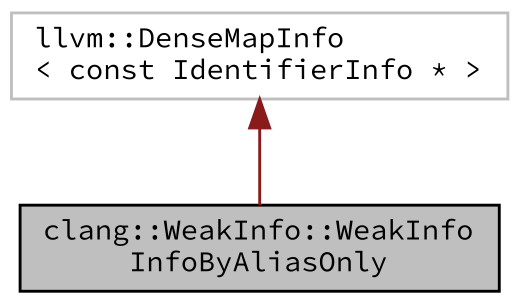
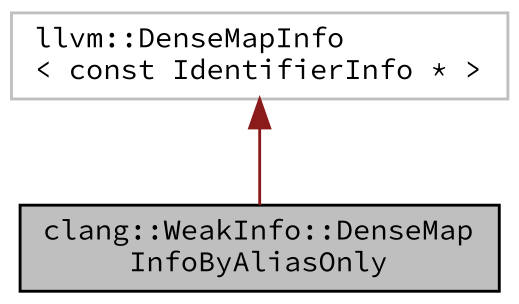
(260, 248) -> (260, 248)
